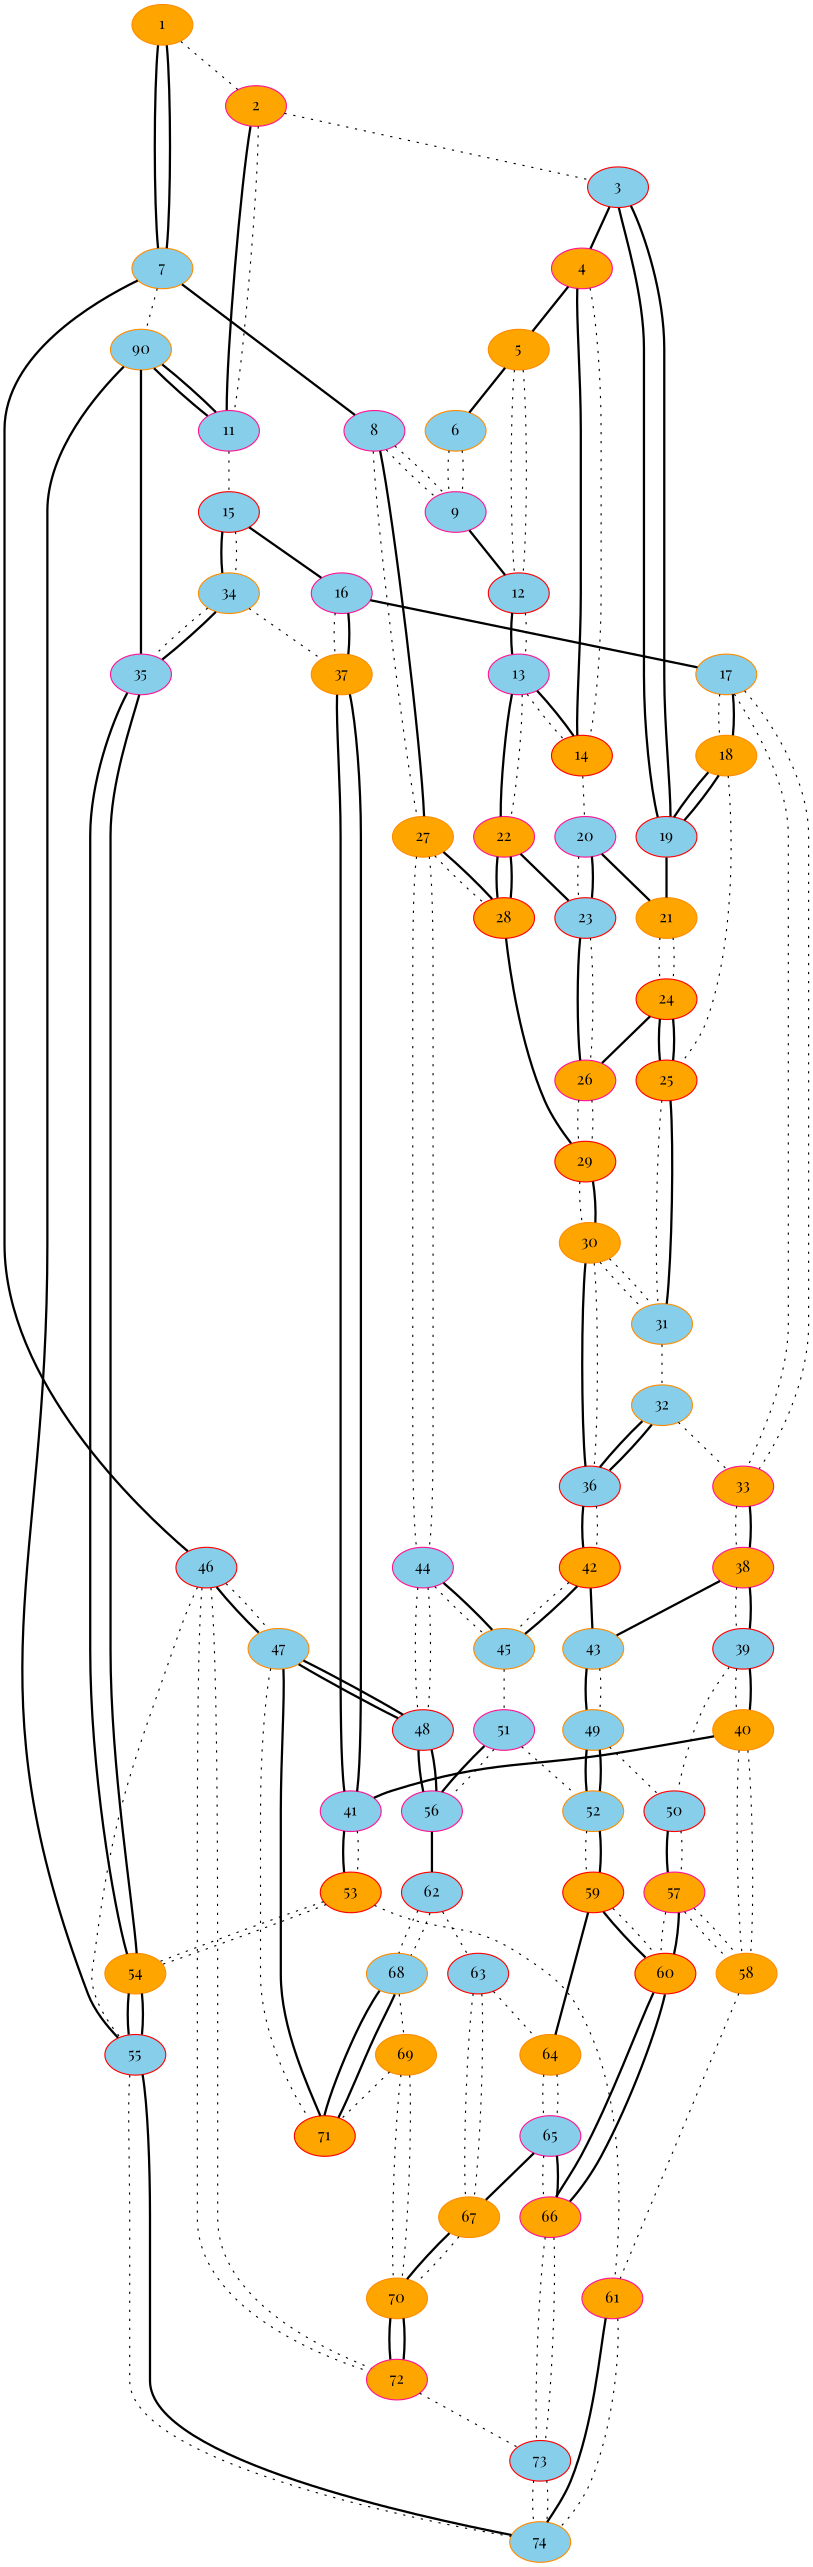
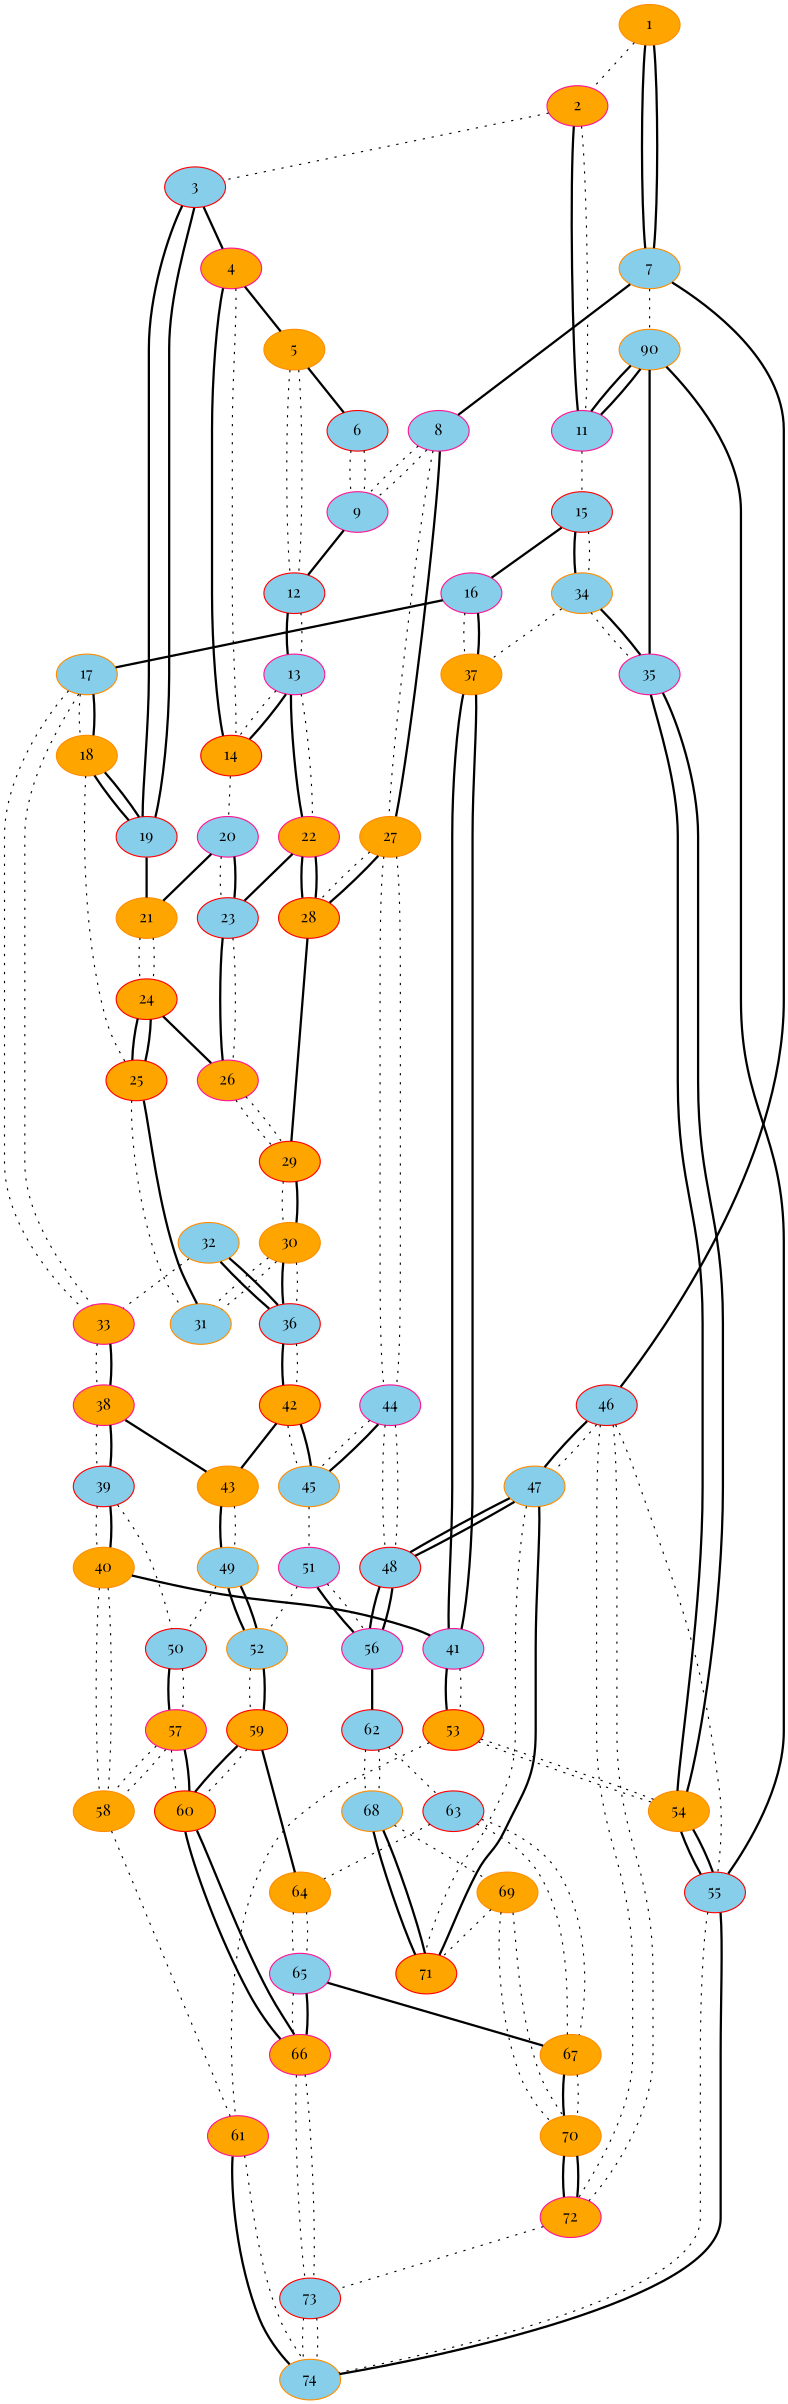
(456, 431) -> (358, 431)
(662, 1365) -> none
(593, 1649) -> (228, 1486)
